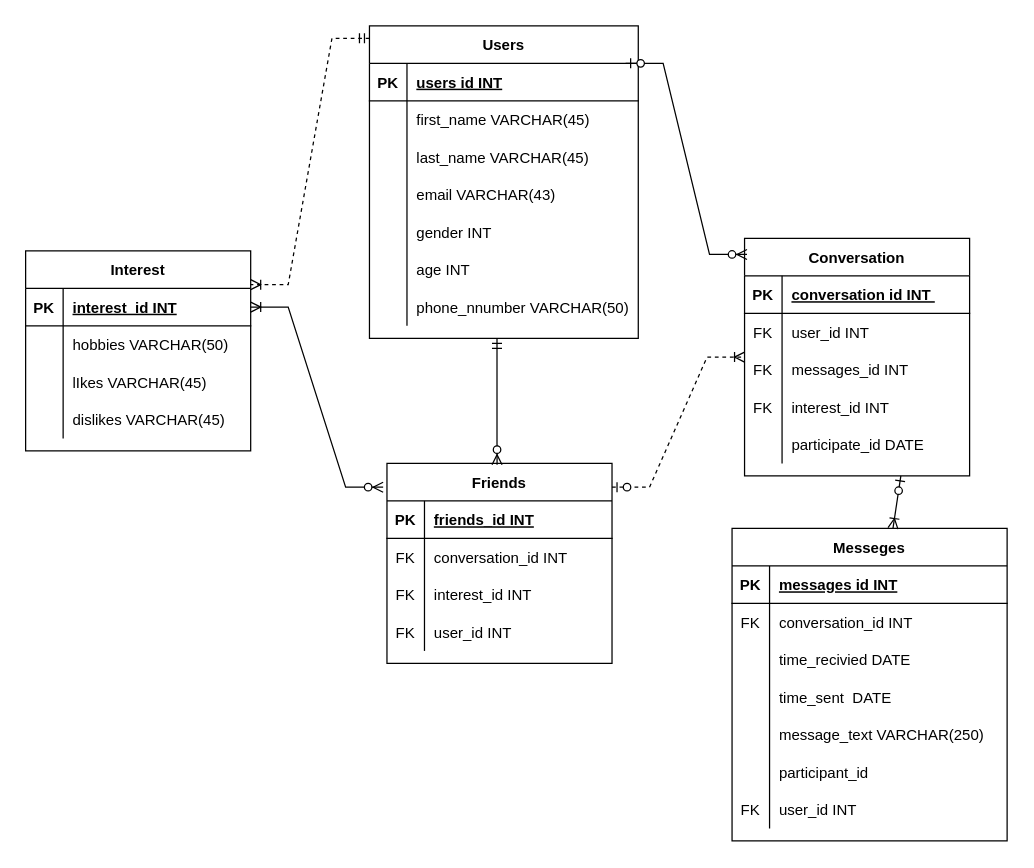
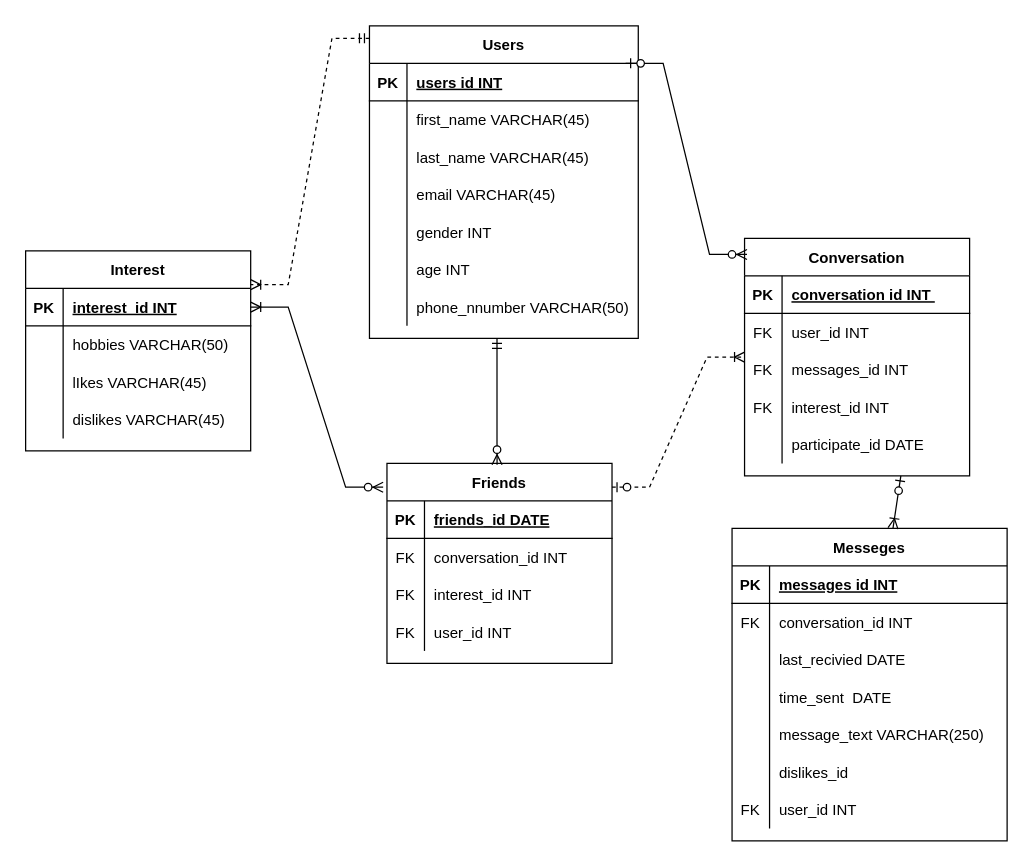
(482, 195) -> (482, 195)
(487, 520) -> (491, 520)
(847, 660) -> (847, 660)
(832, 773) -> (817, 773)
